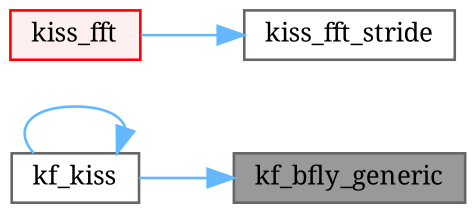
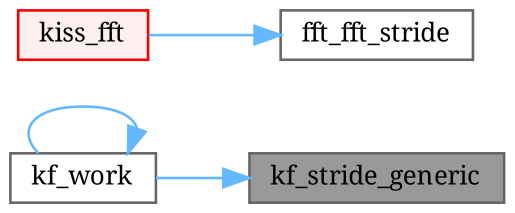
(350, 35) -> (377, 35)
(75, 178) -> (83, 178)
(350, 178) -> (377, 178)
